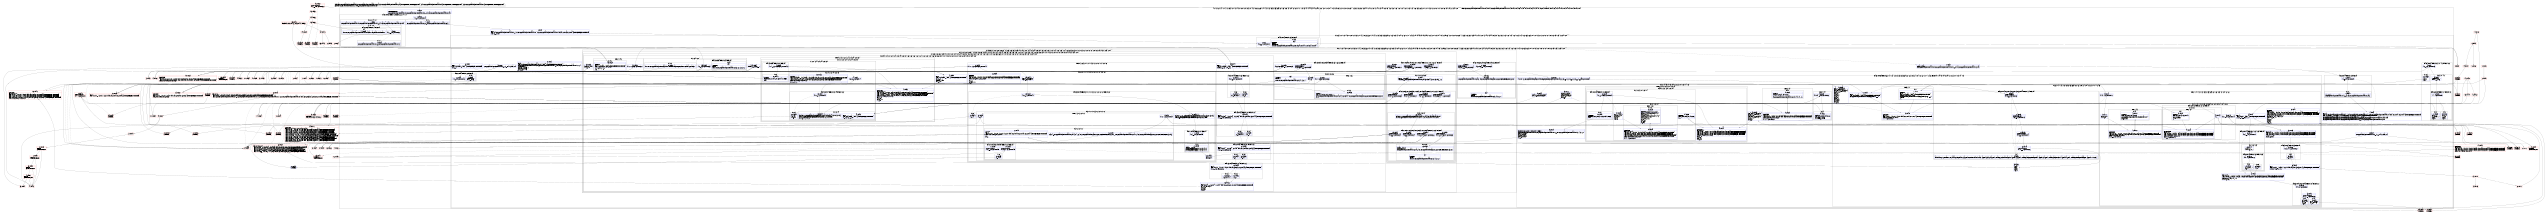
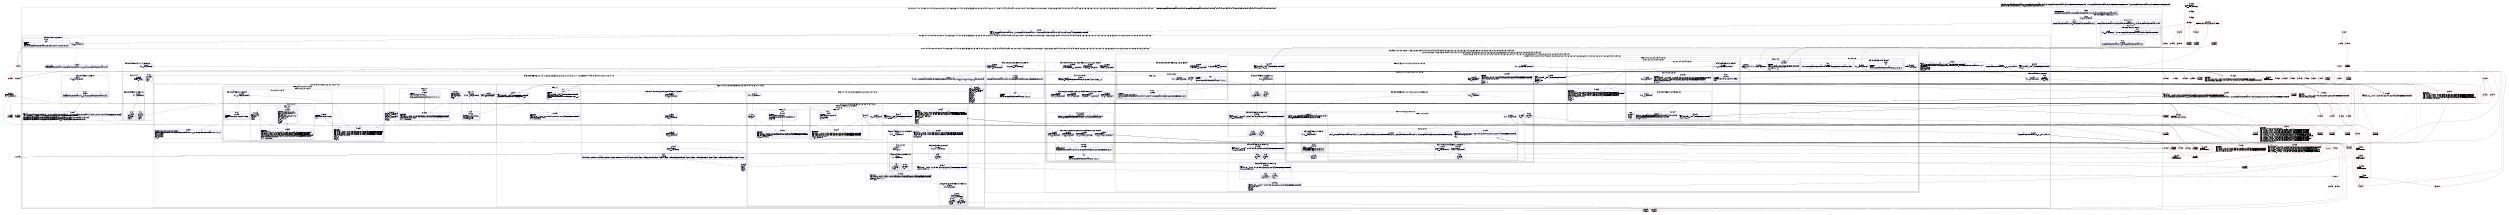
(2477, 32) -> none
